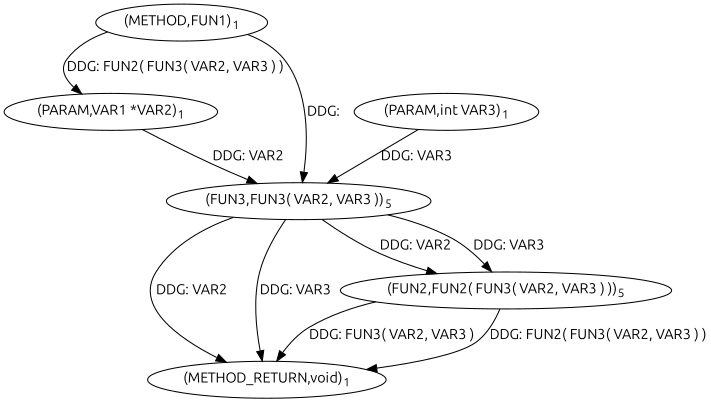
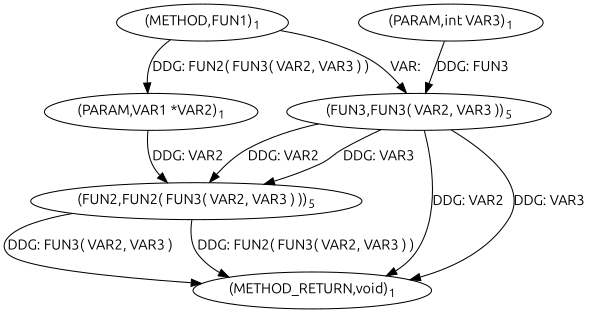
(325, 112) -> (408, 67)
(195, 156) -> (149, 154)
(417, 157) -> (473, 67)
